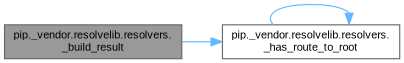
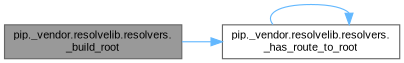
(93, 42) -> (93, 42)
